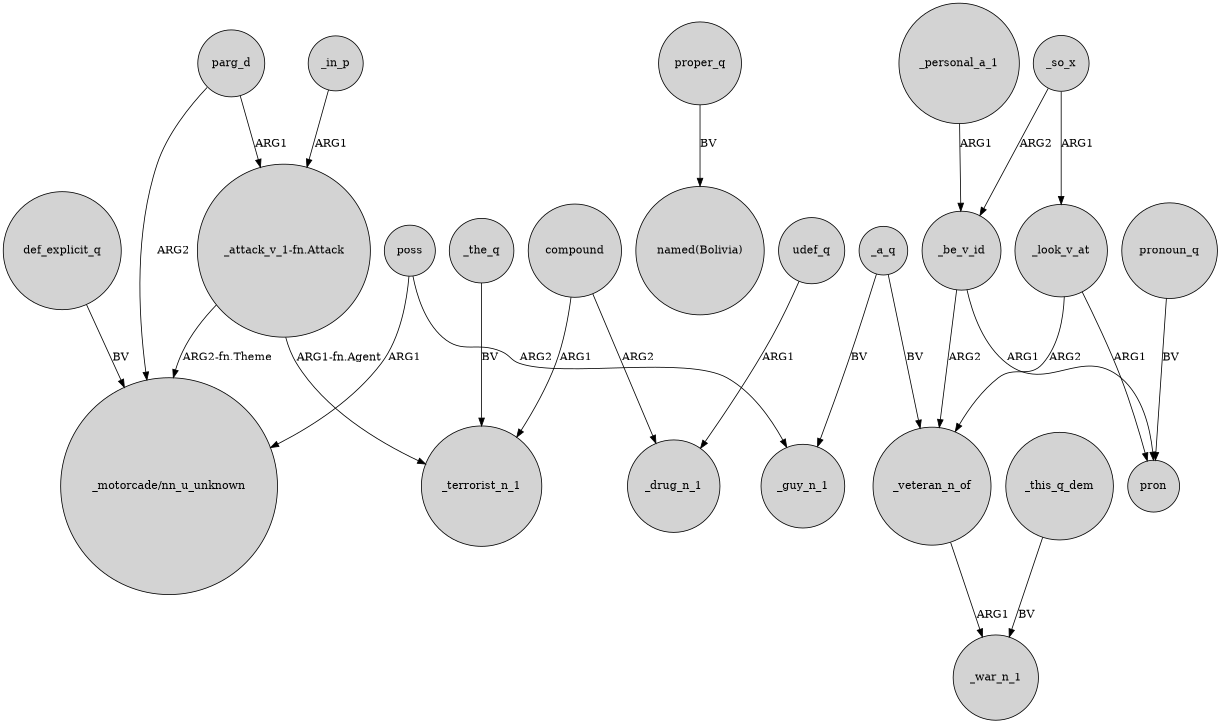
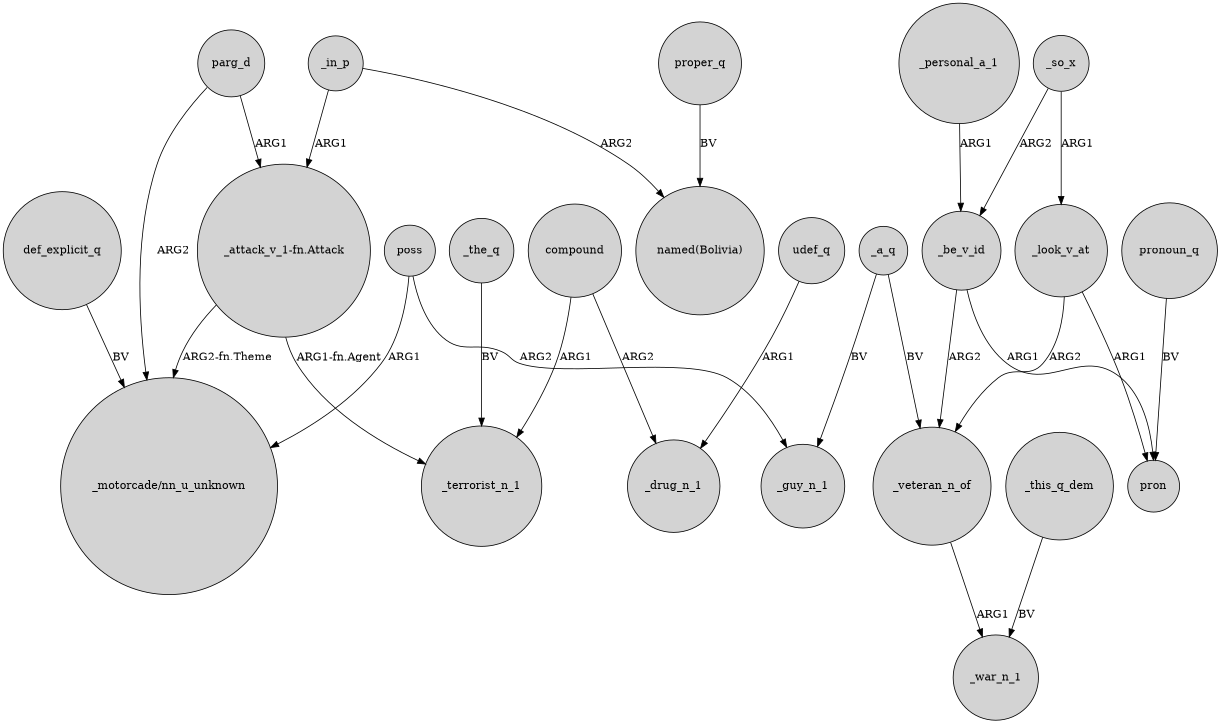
none -> (519, 110)
